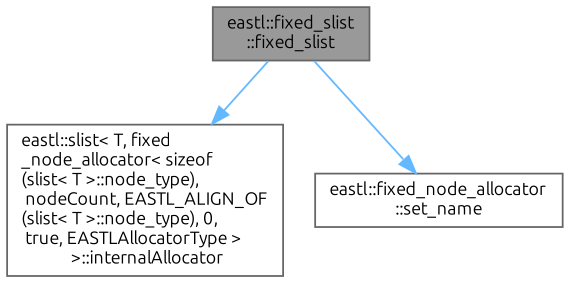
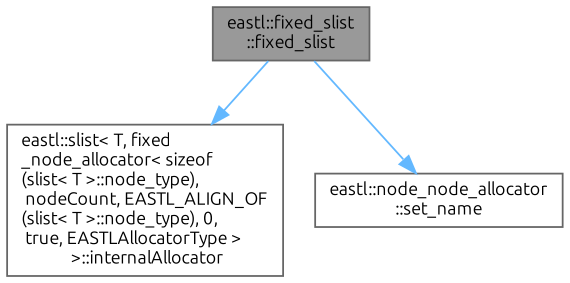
(439, 200) -> (439, 200)
